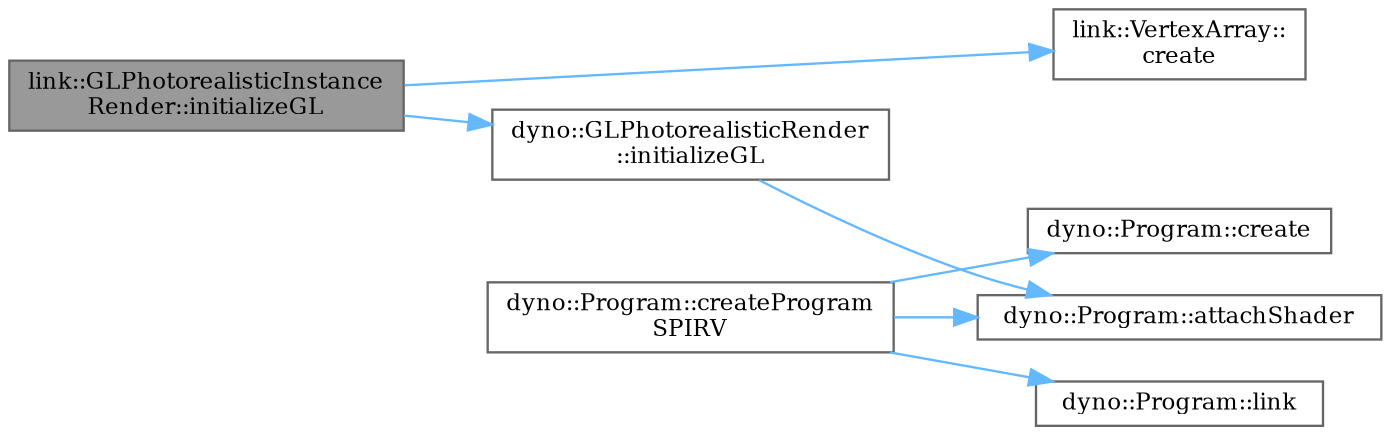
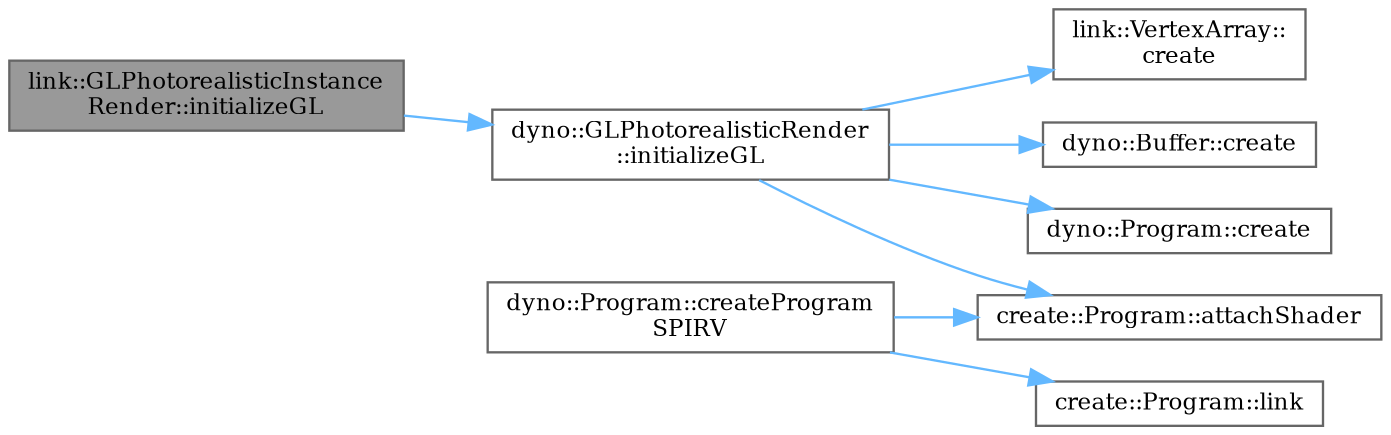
(717, 69) -> (946, 92)
none -> (1180, 145)
(932, 275) -> (959, 192)
(1180, 317) -> (1180, 317)
(1180, 404) -> (1180, 404)
